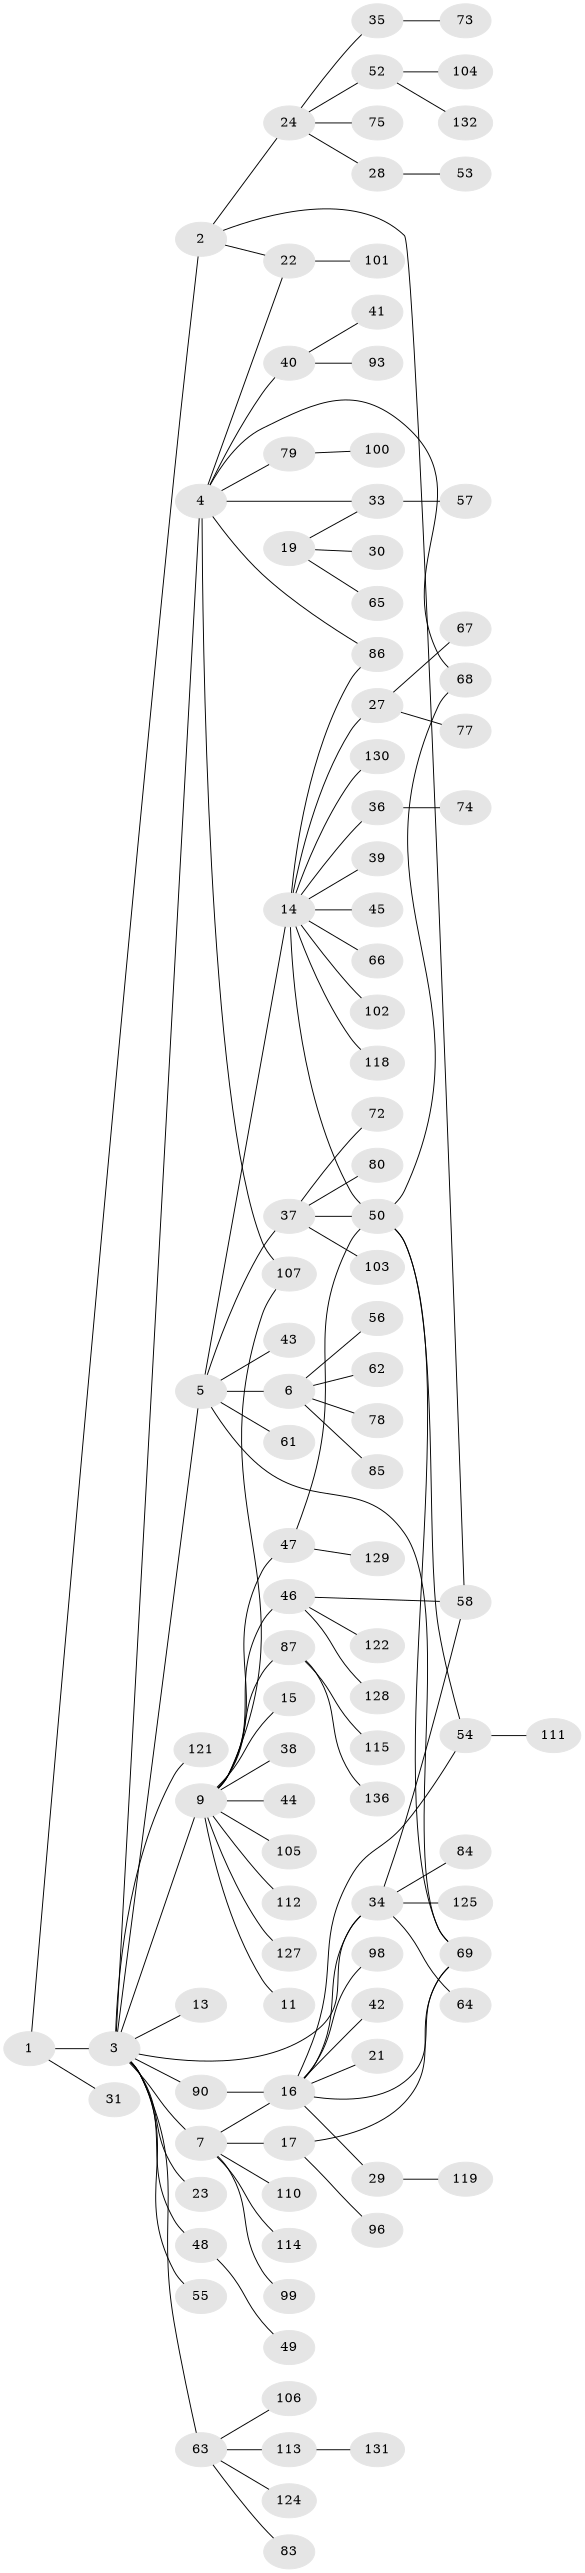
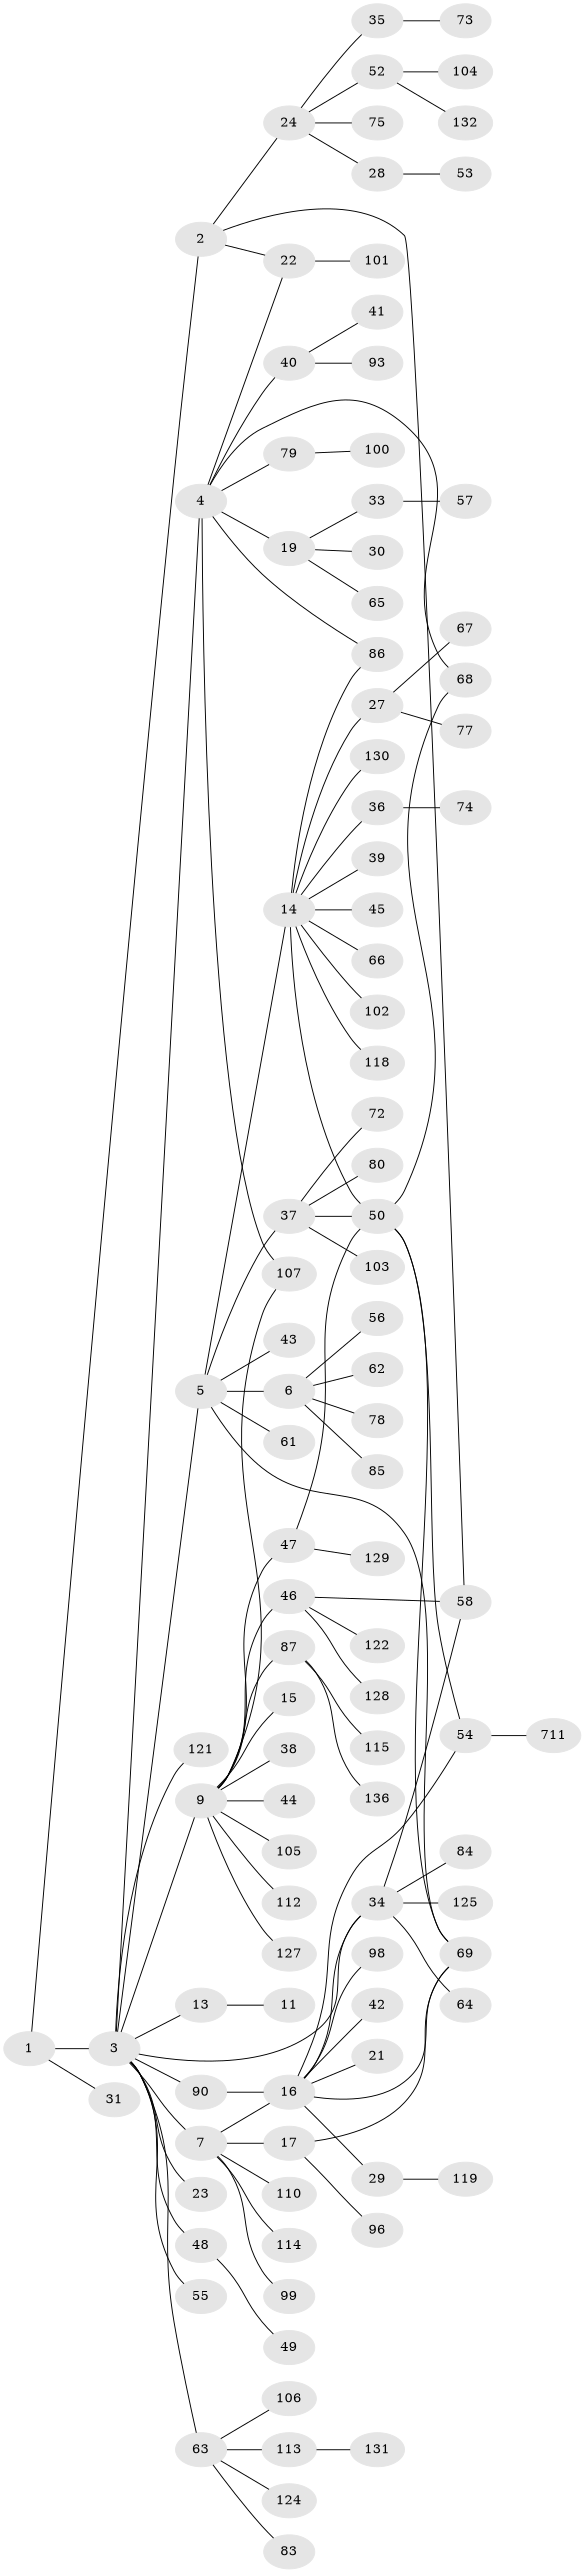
(289, 501) -> (245, 525)
(554, 1736) -> (554, 1736)
(229, 1909) -> (245, 2005)
